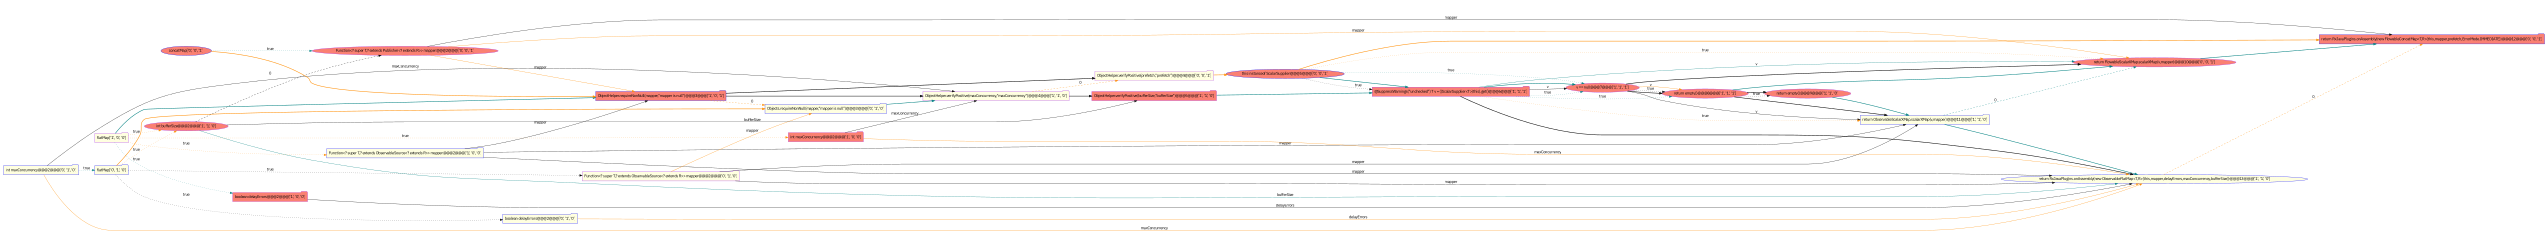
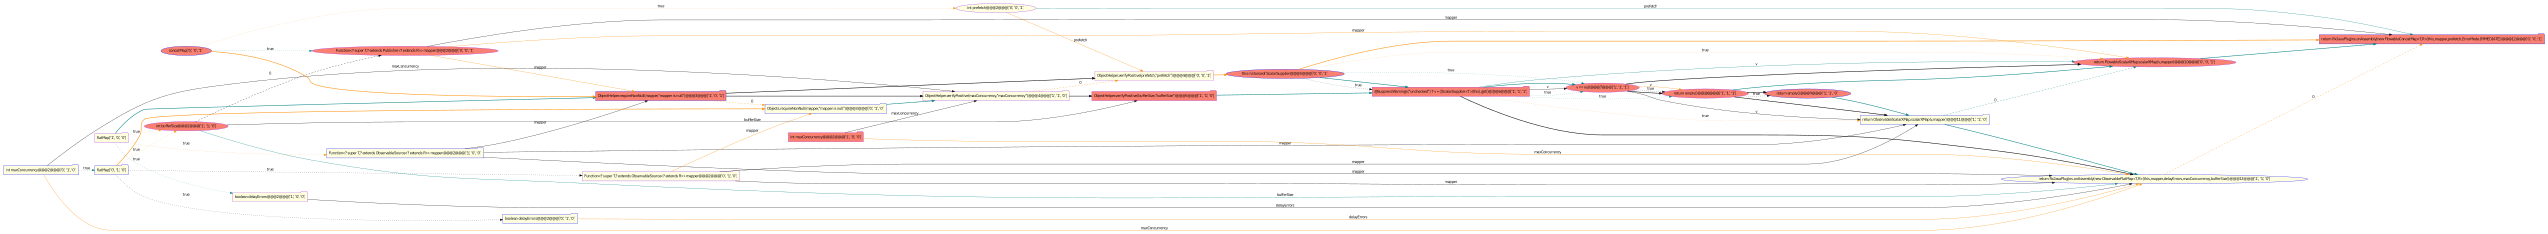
none -> (996, 8)
(1808, 94) -> (1808, 94)
(457, 138) -> none
(270, 197) -> (270, 197)
